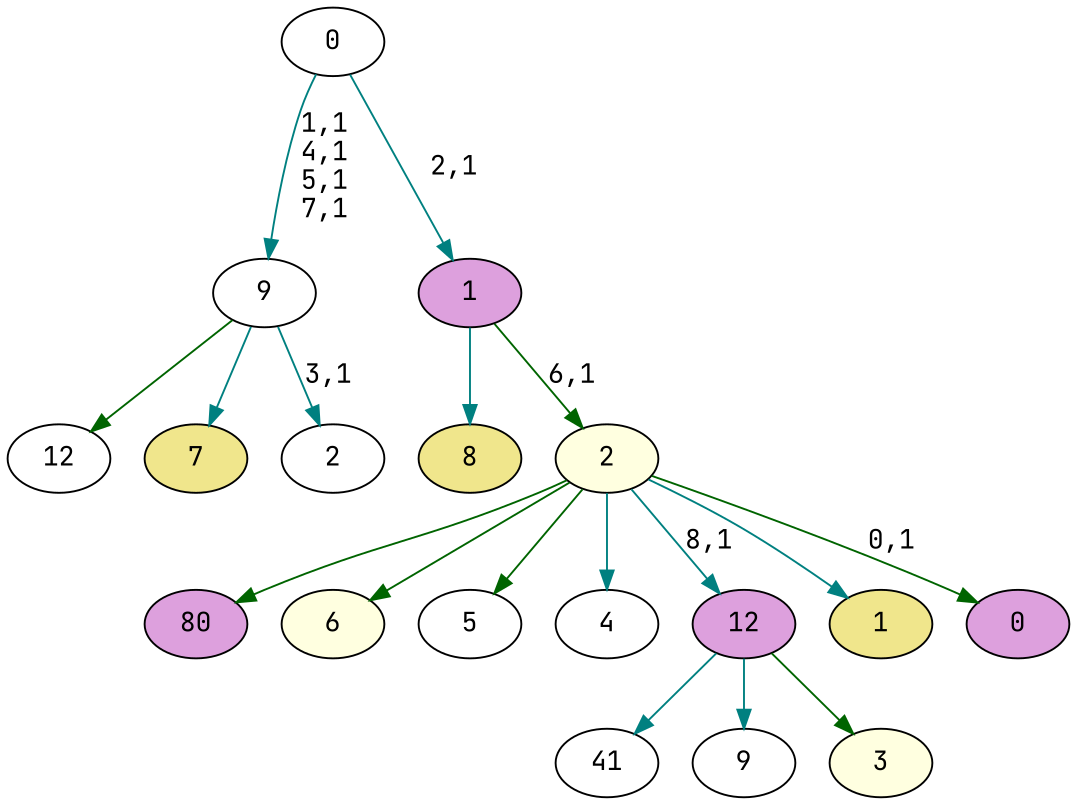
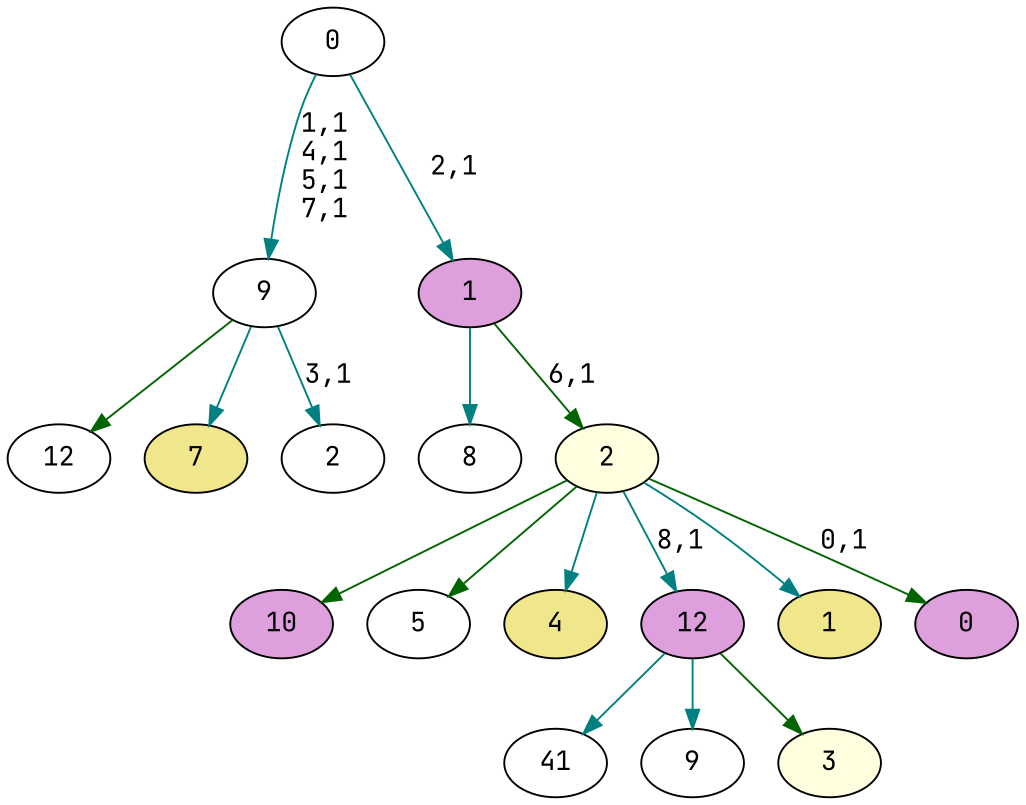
(470, 459) -> (470, 459)
(196, 624) -> (282, 624)
(333, 624) -> none
(607, 624) -> (556, 624)
